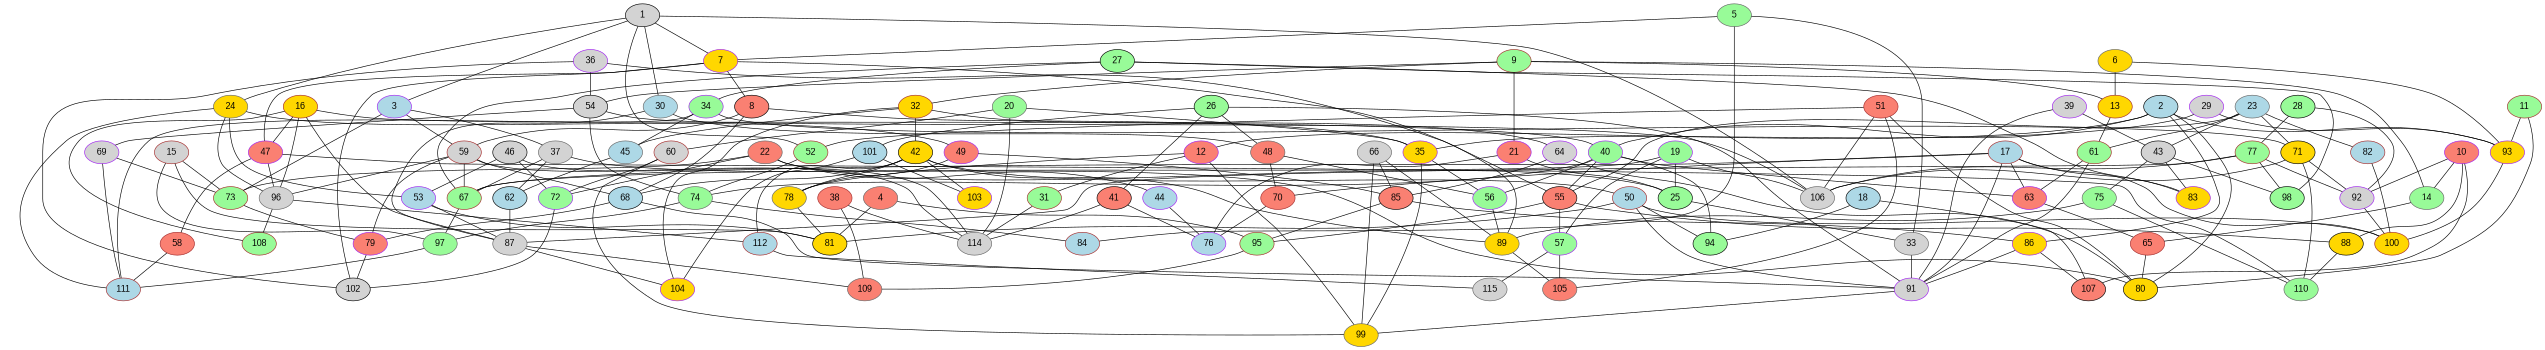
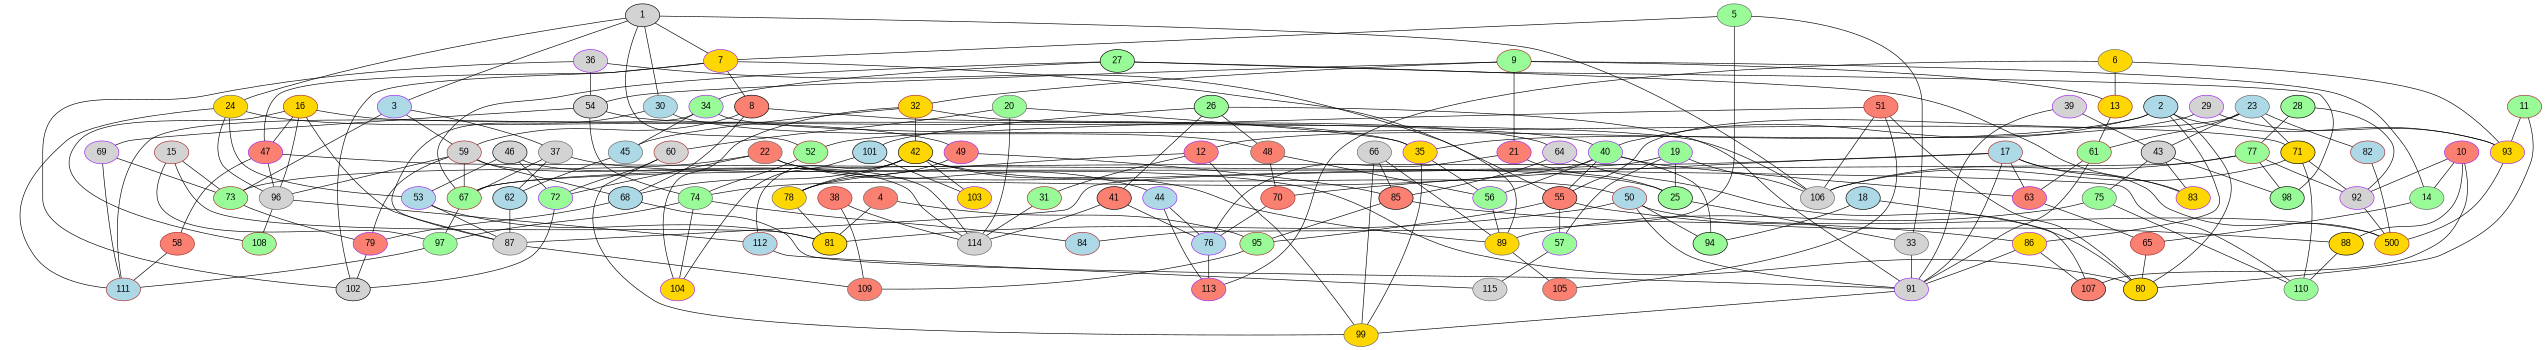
(2392, 244) -> (2392, 244)
(1560, 264) -> none
(594, 267) -> (686, 244)
none -> (1209, 289)
